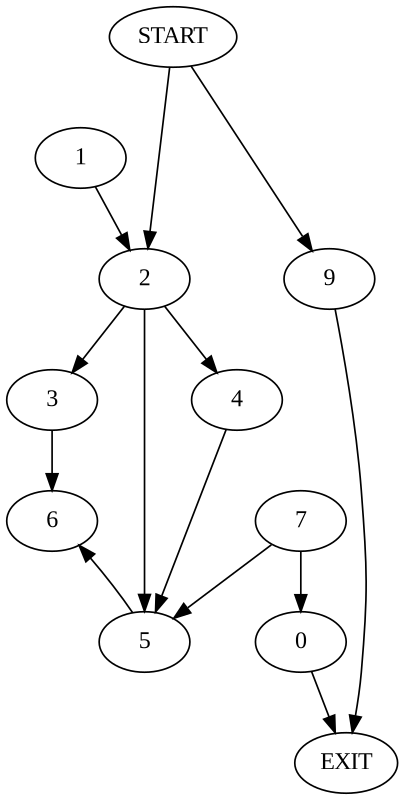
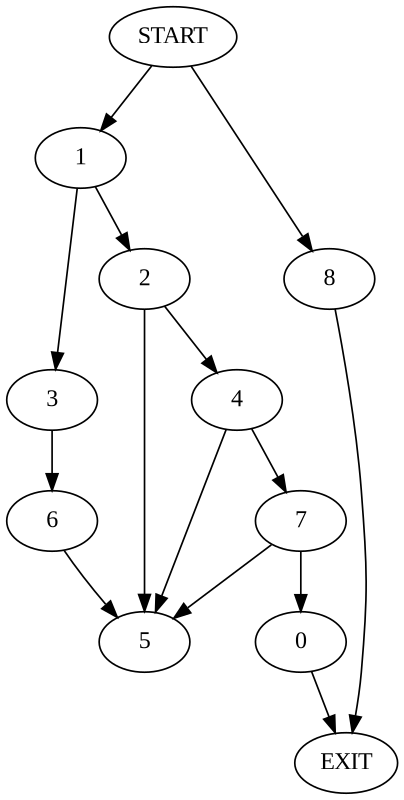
(160, 149) -> (131, 92)
(329, 279) -> (329, 279)
(104, 333) -> (67, 270)
none -> (265, 453)
(112, 585) -> (84, 578)
